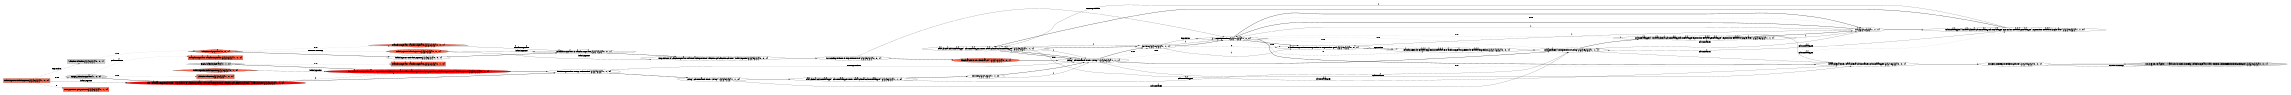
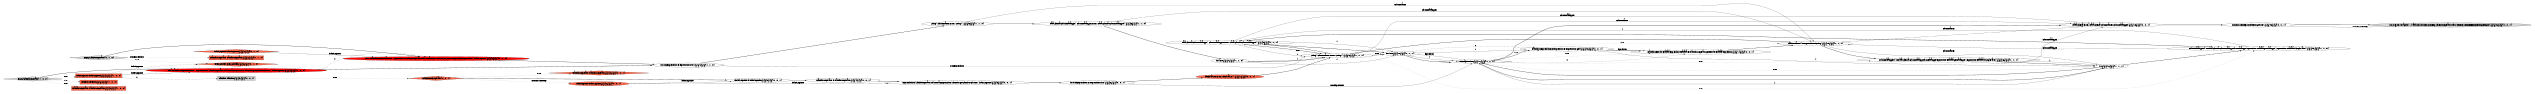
(504, 48) -> none
(491, 52) -> (679, 83)
(584, 52) -> (843, 80)
(1166, 53) -> none
(117, 61) -> (66, 84)
none -> (160, 62)
(315, 63) -> (137, 57)
none -> (1319, 64)
(57, 69) -> (137, 77)
(86, 77) -> (33, 79)
(59, 79) -> (62, 78)
(57, 86) -> (137, 67)
(86, 89) -> (236, 64)
